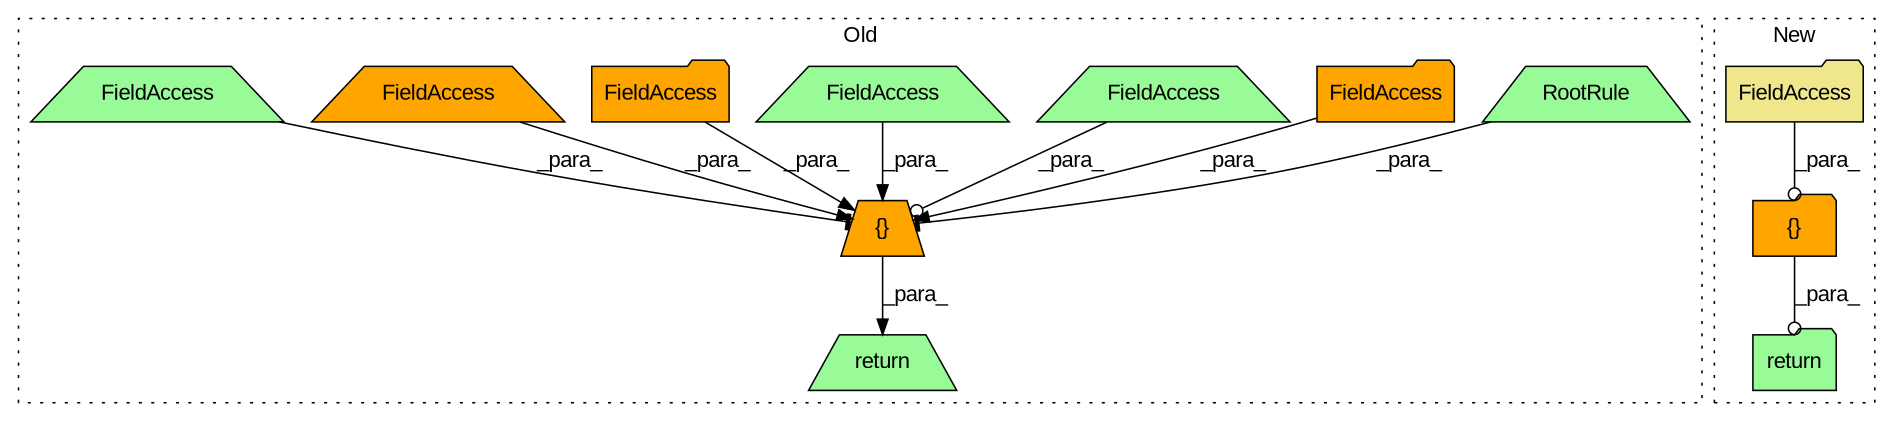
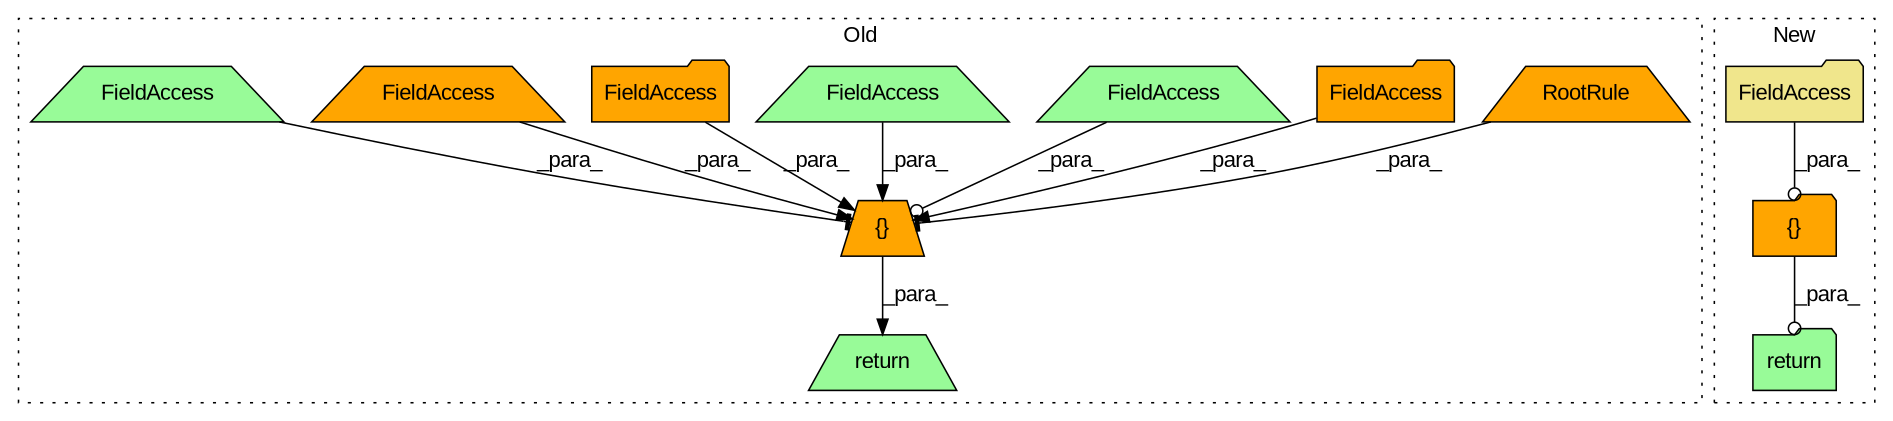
(1586, 94) -> (1586, 94)
